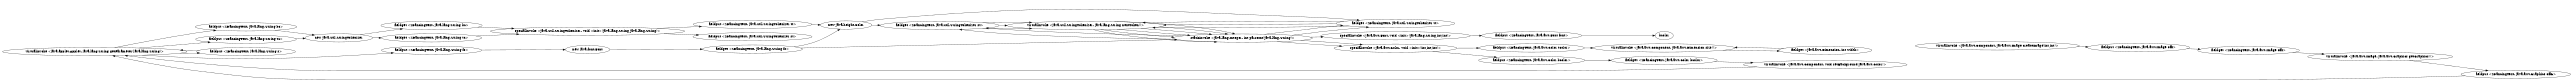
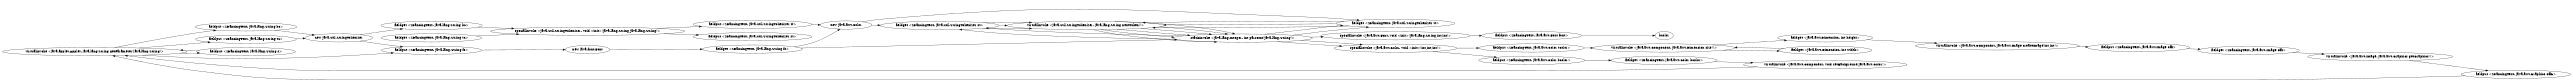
(846, 25) -> (846, 25)
(376, 38) -> (380, 44)
none -> (1825, 38)
